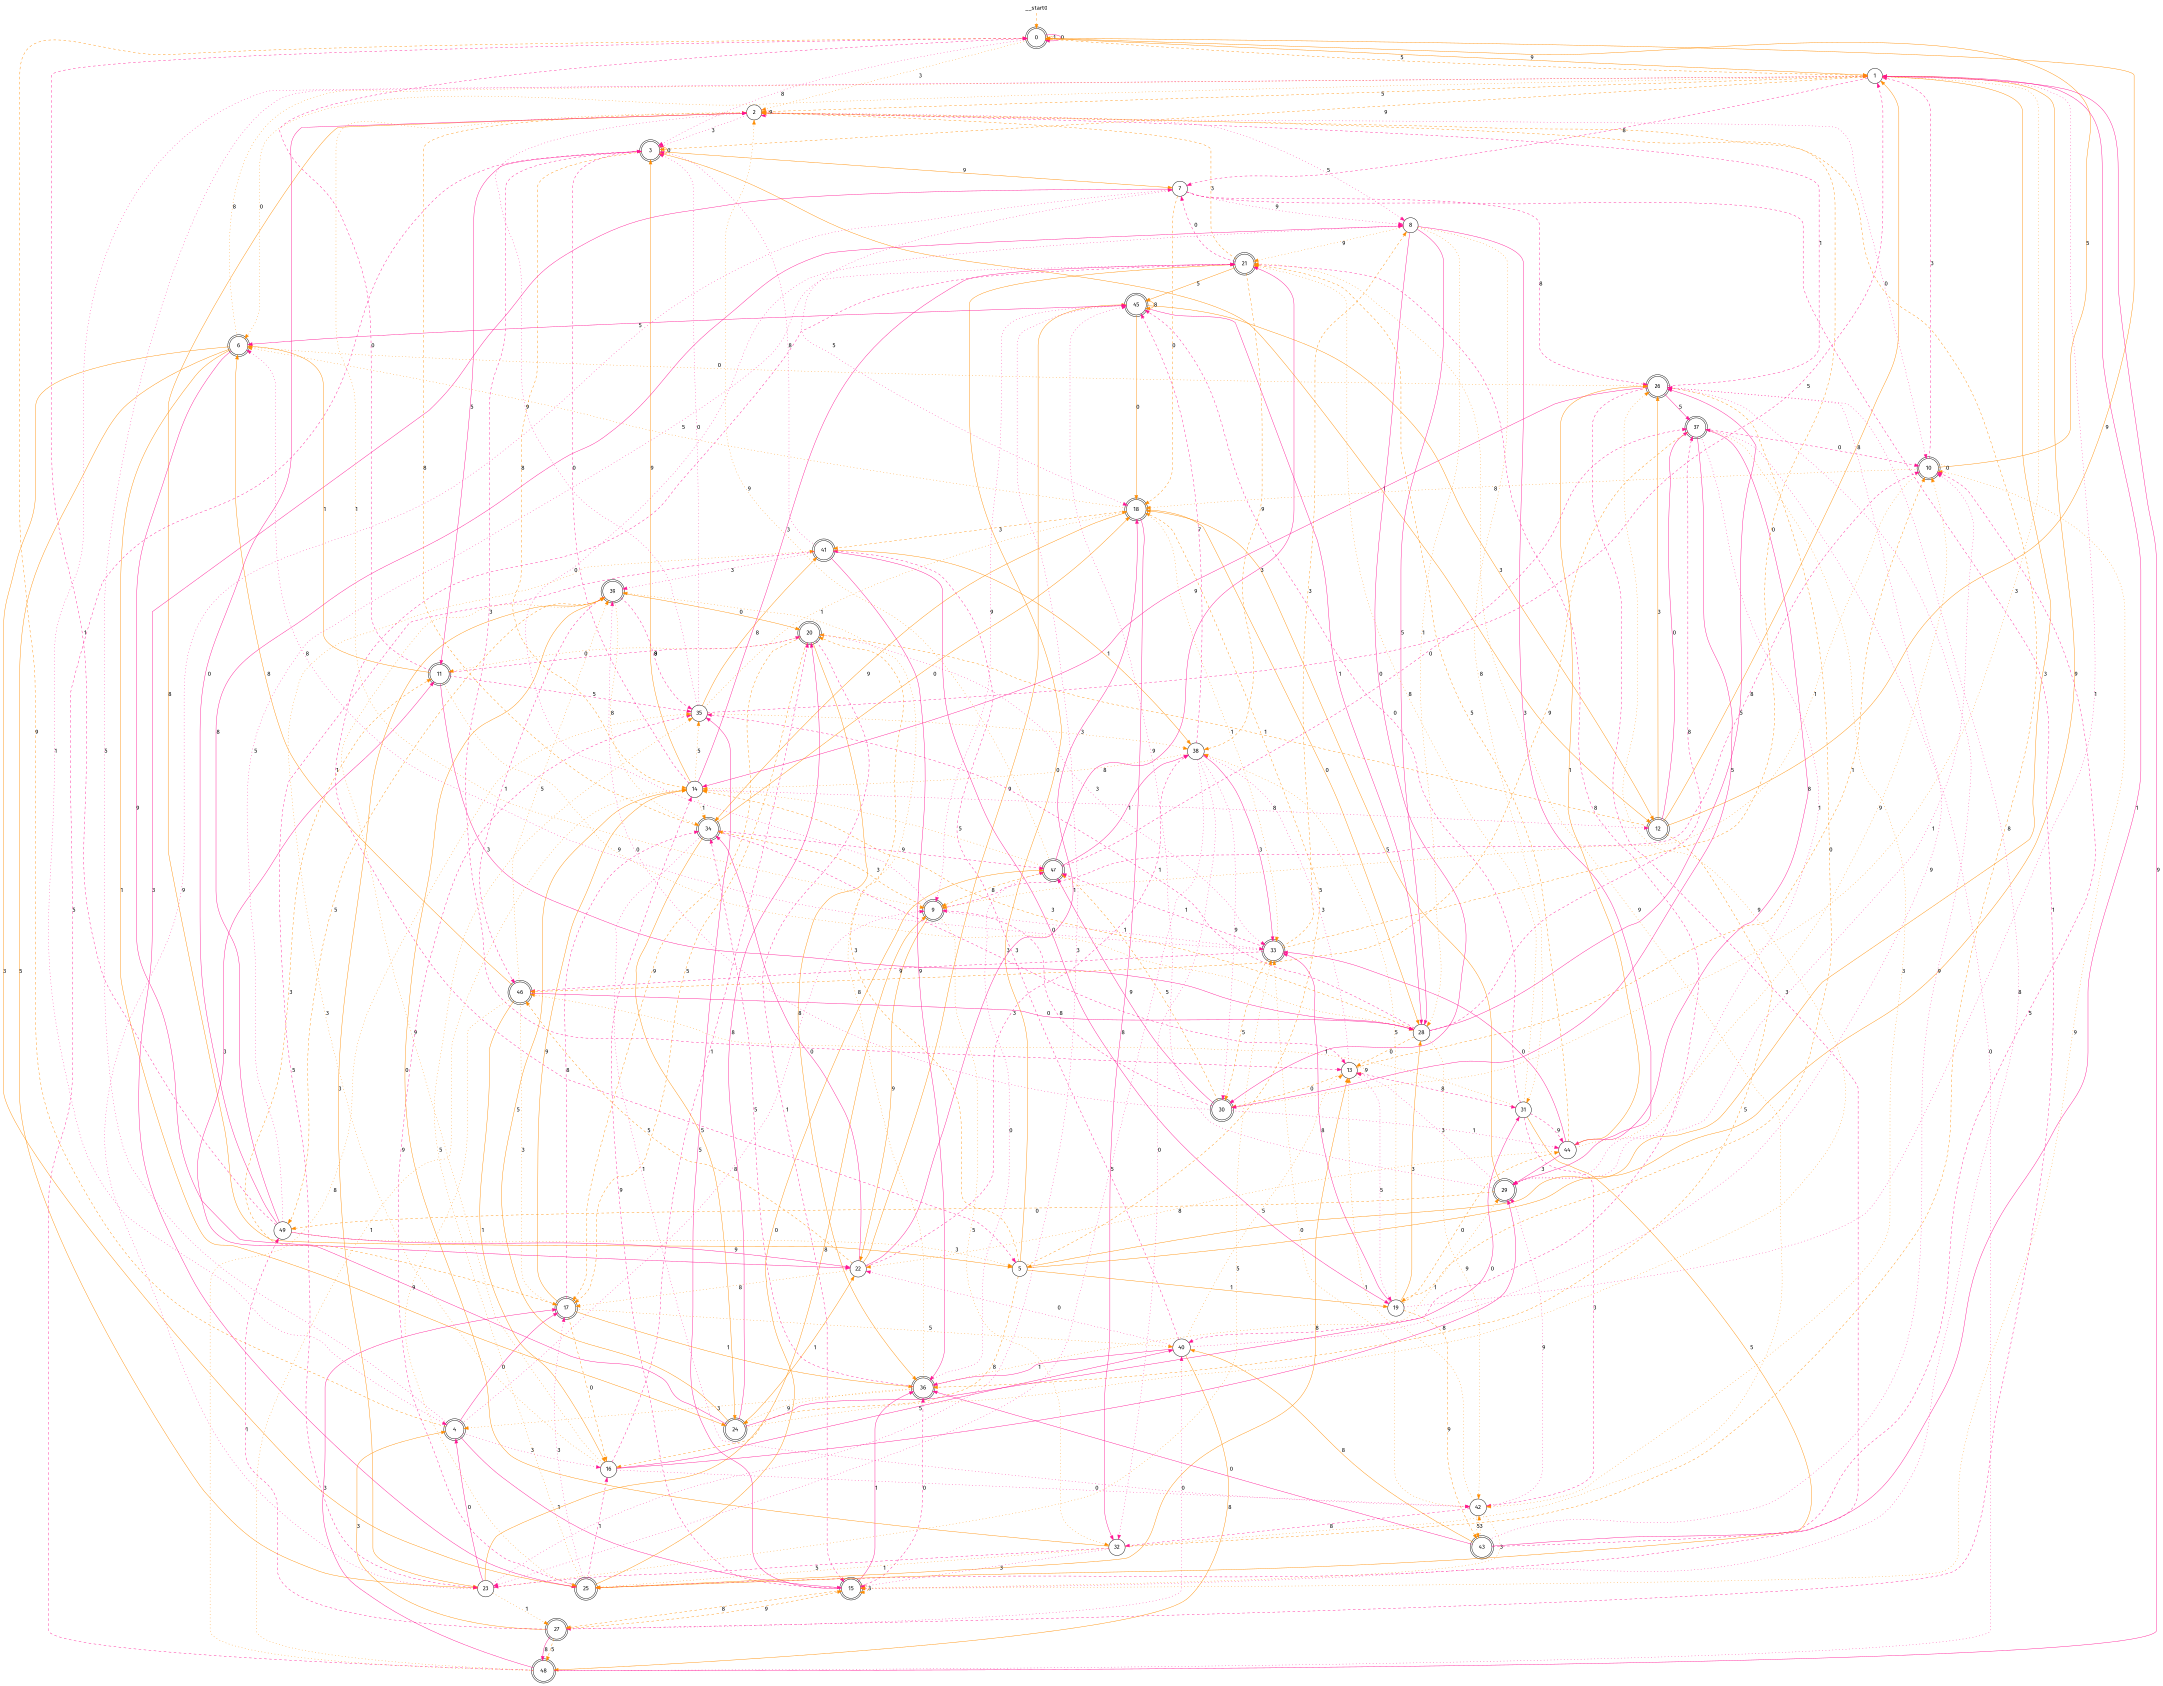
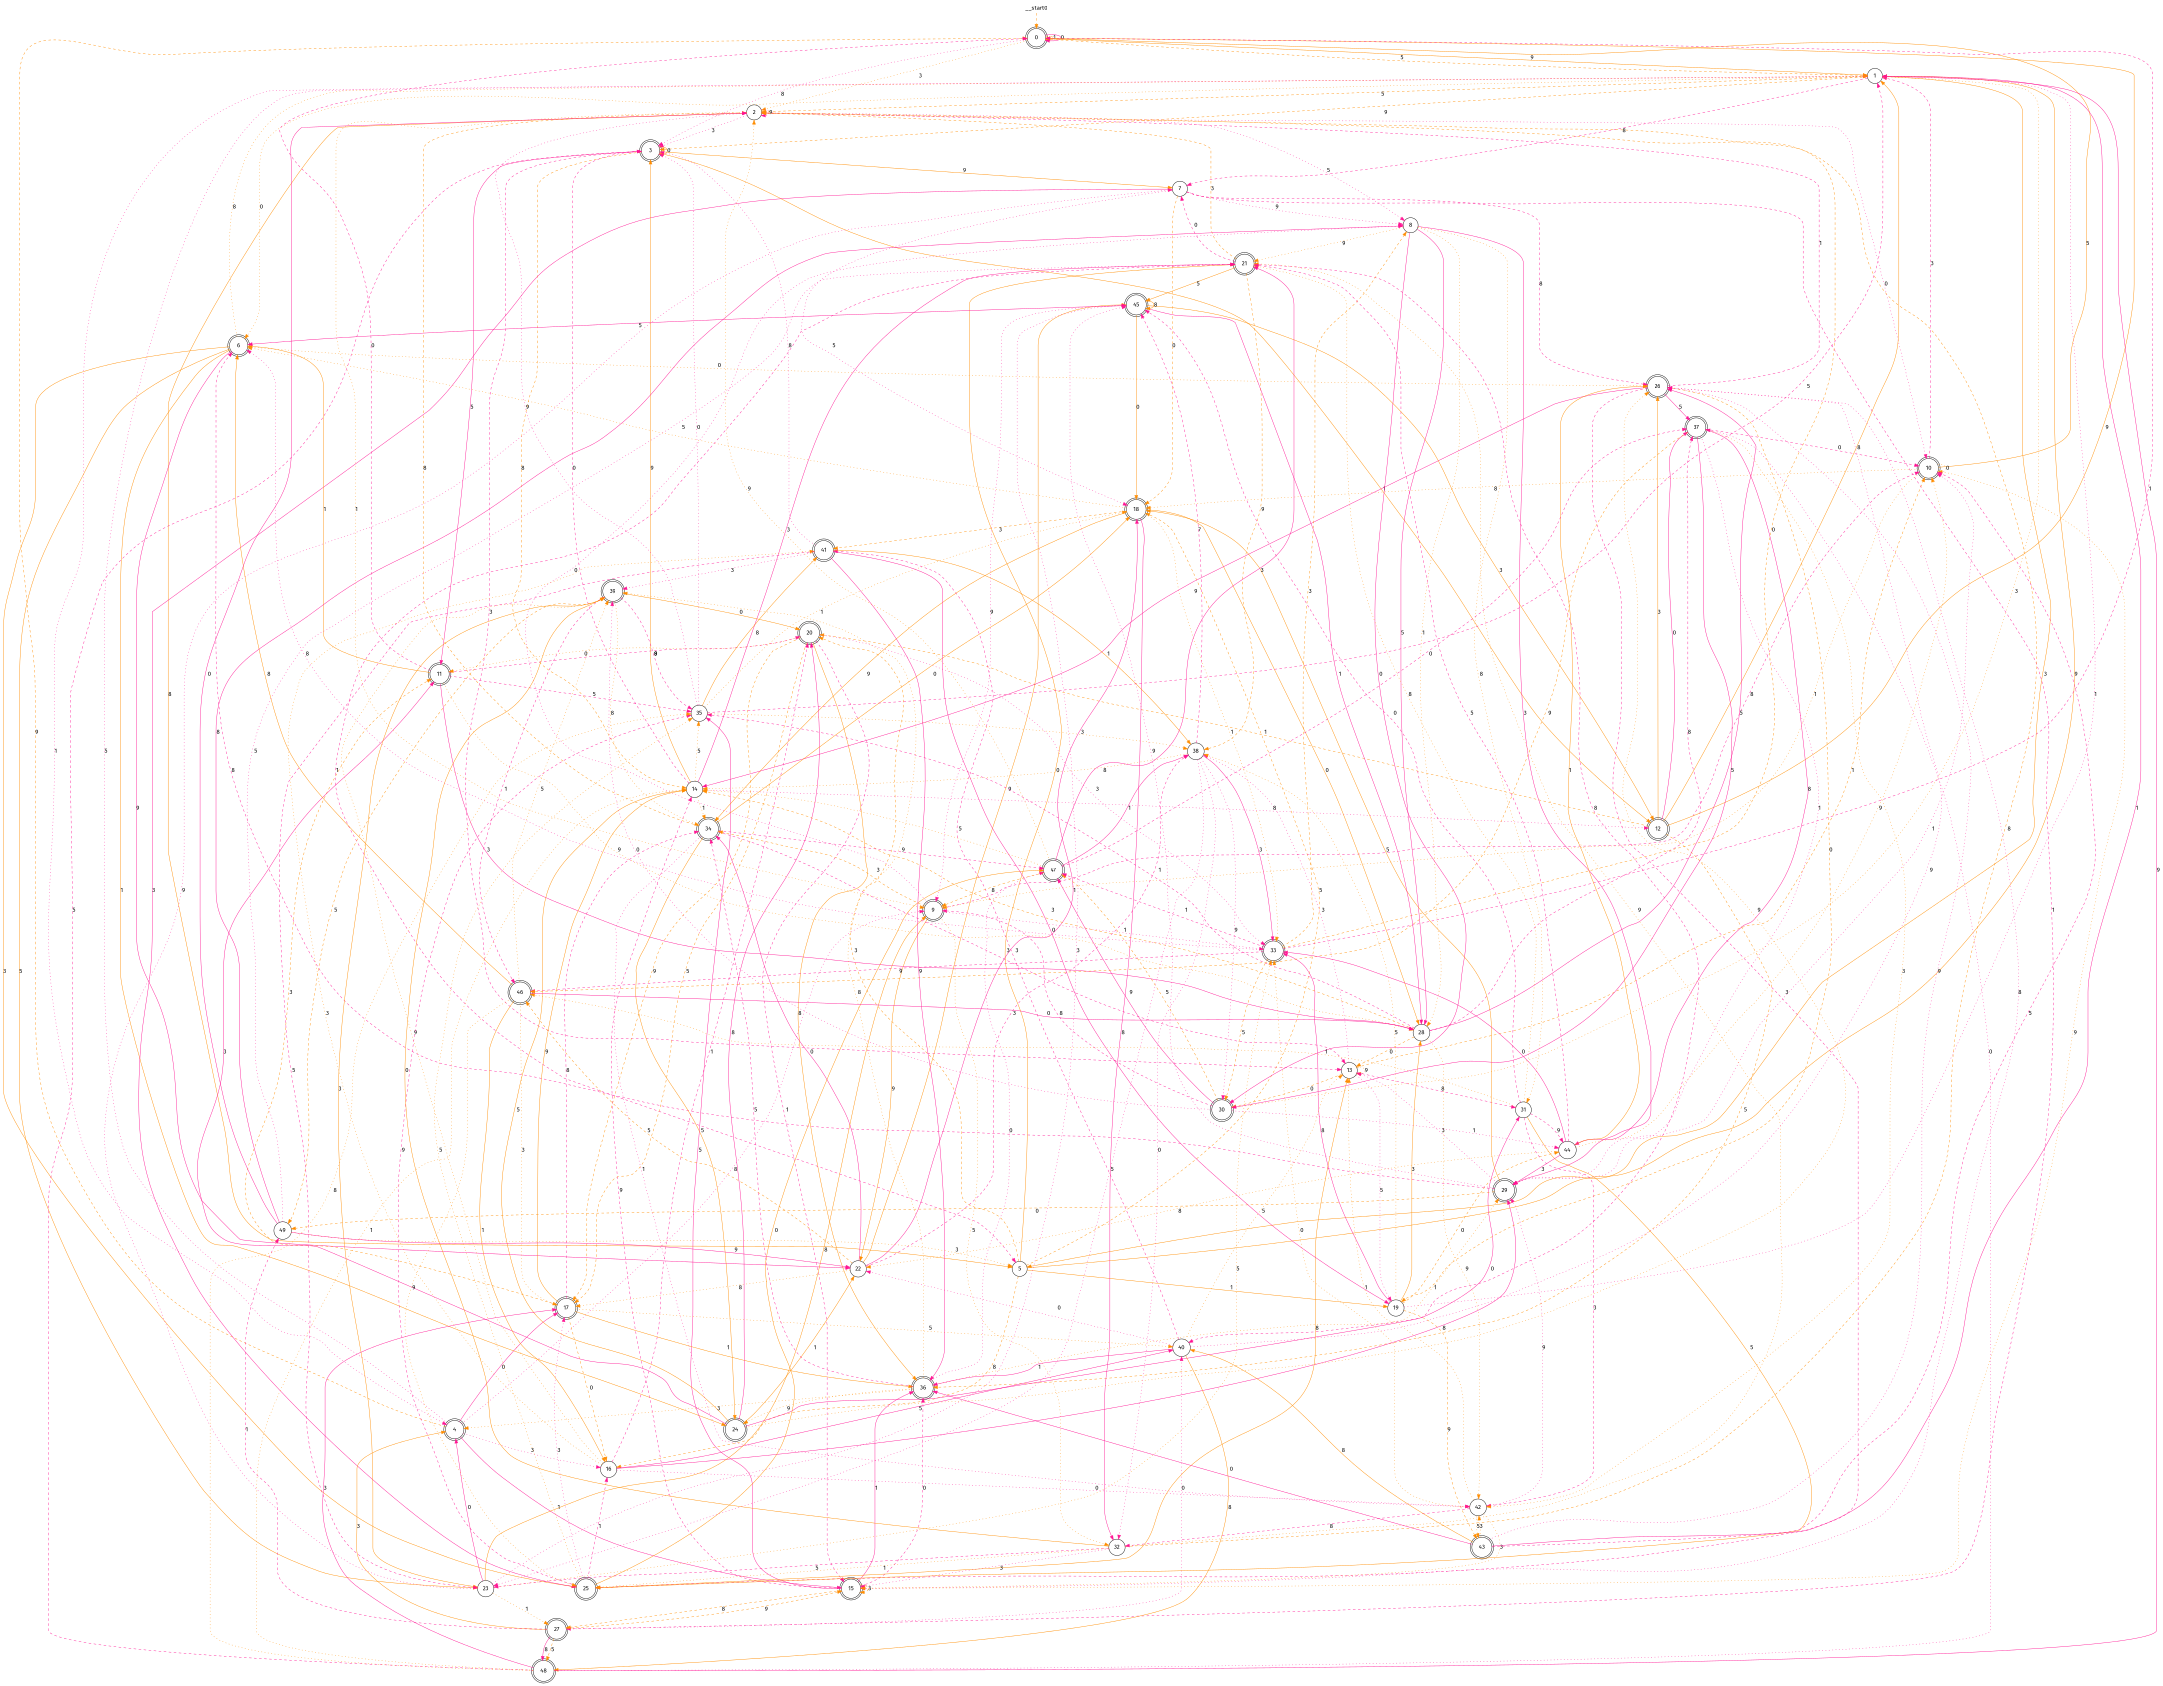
(52, 194) -> (2153, 256)
(1447, 669) -> (1447, 669)
none -> (574, 1086)
